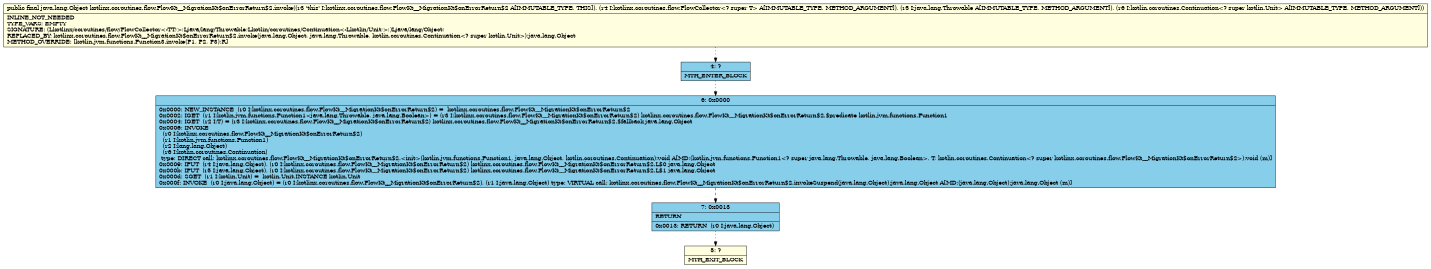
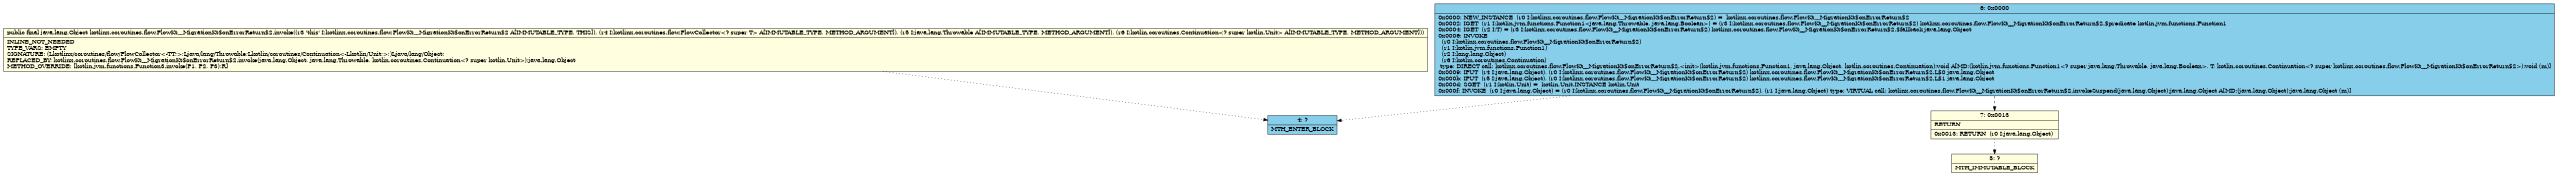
(716, 86) -> (1456, 108)
(716, 217) -> (1995, 125)
(716, 260) -> (1995, 168)
